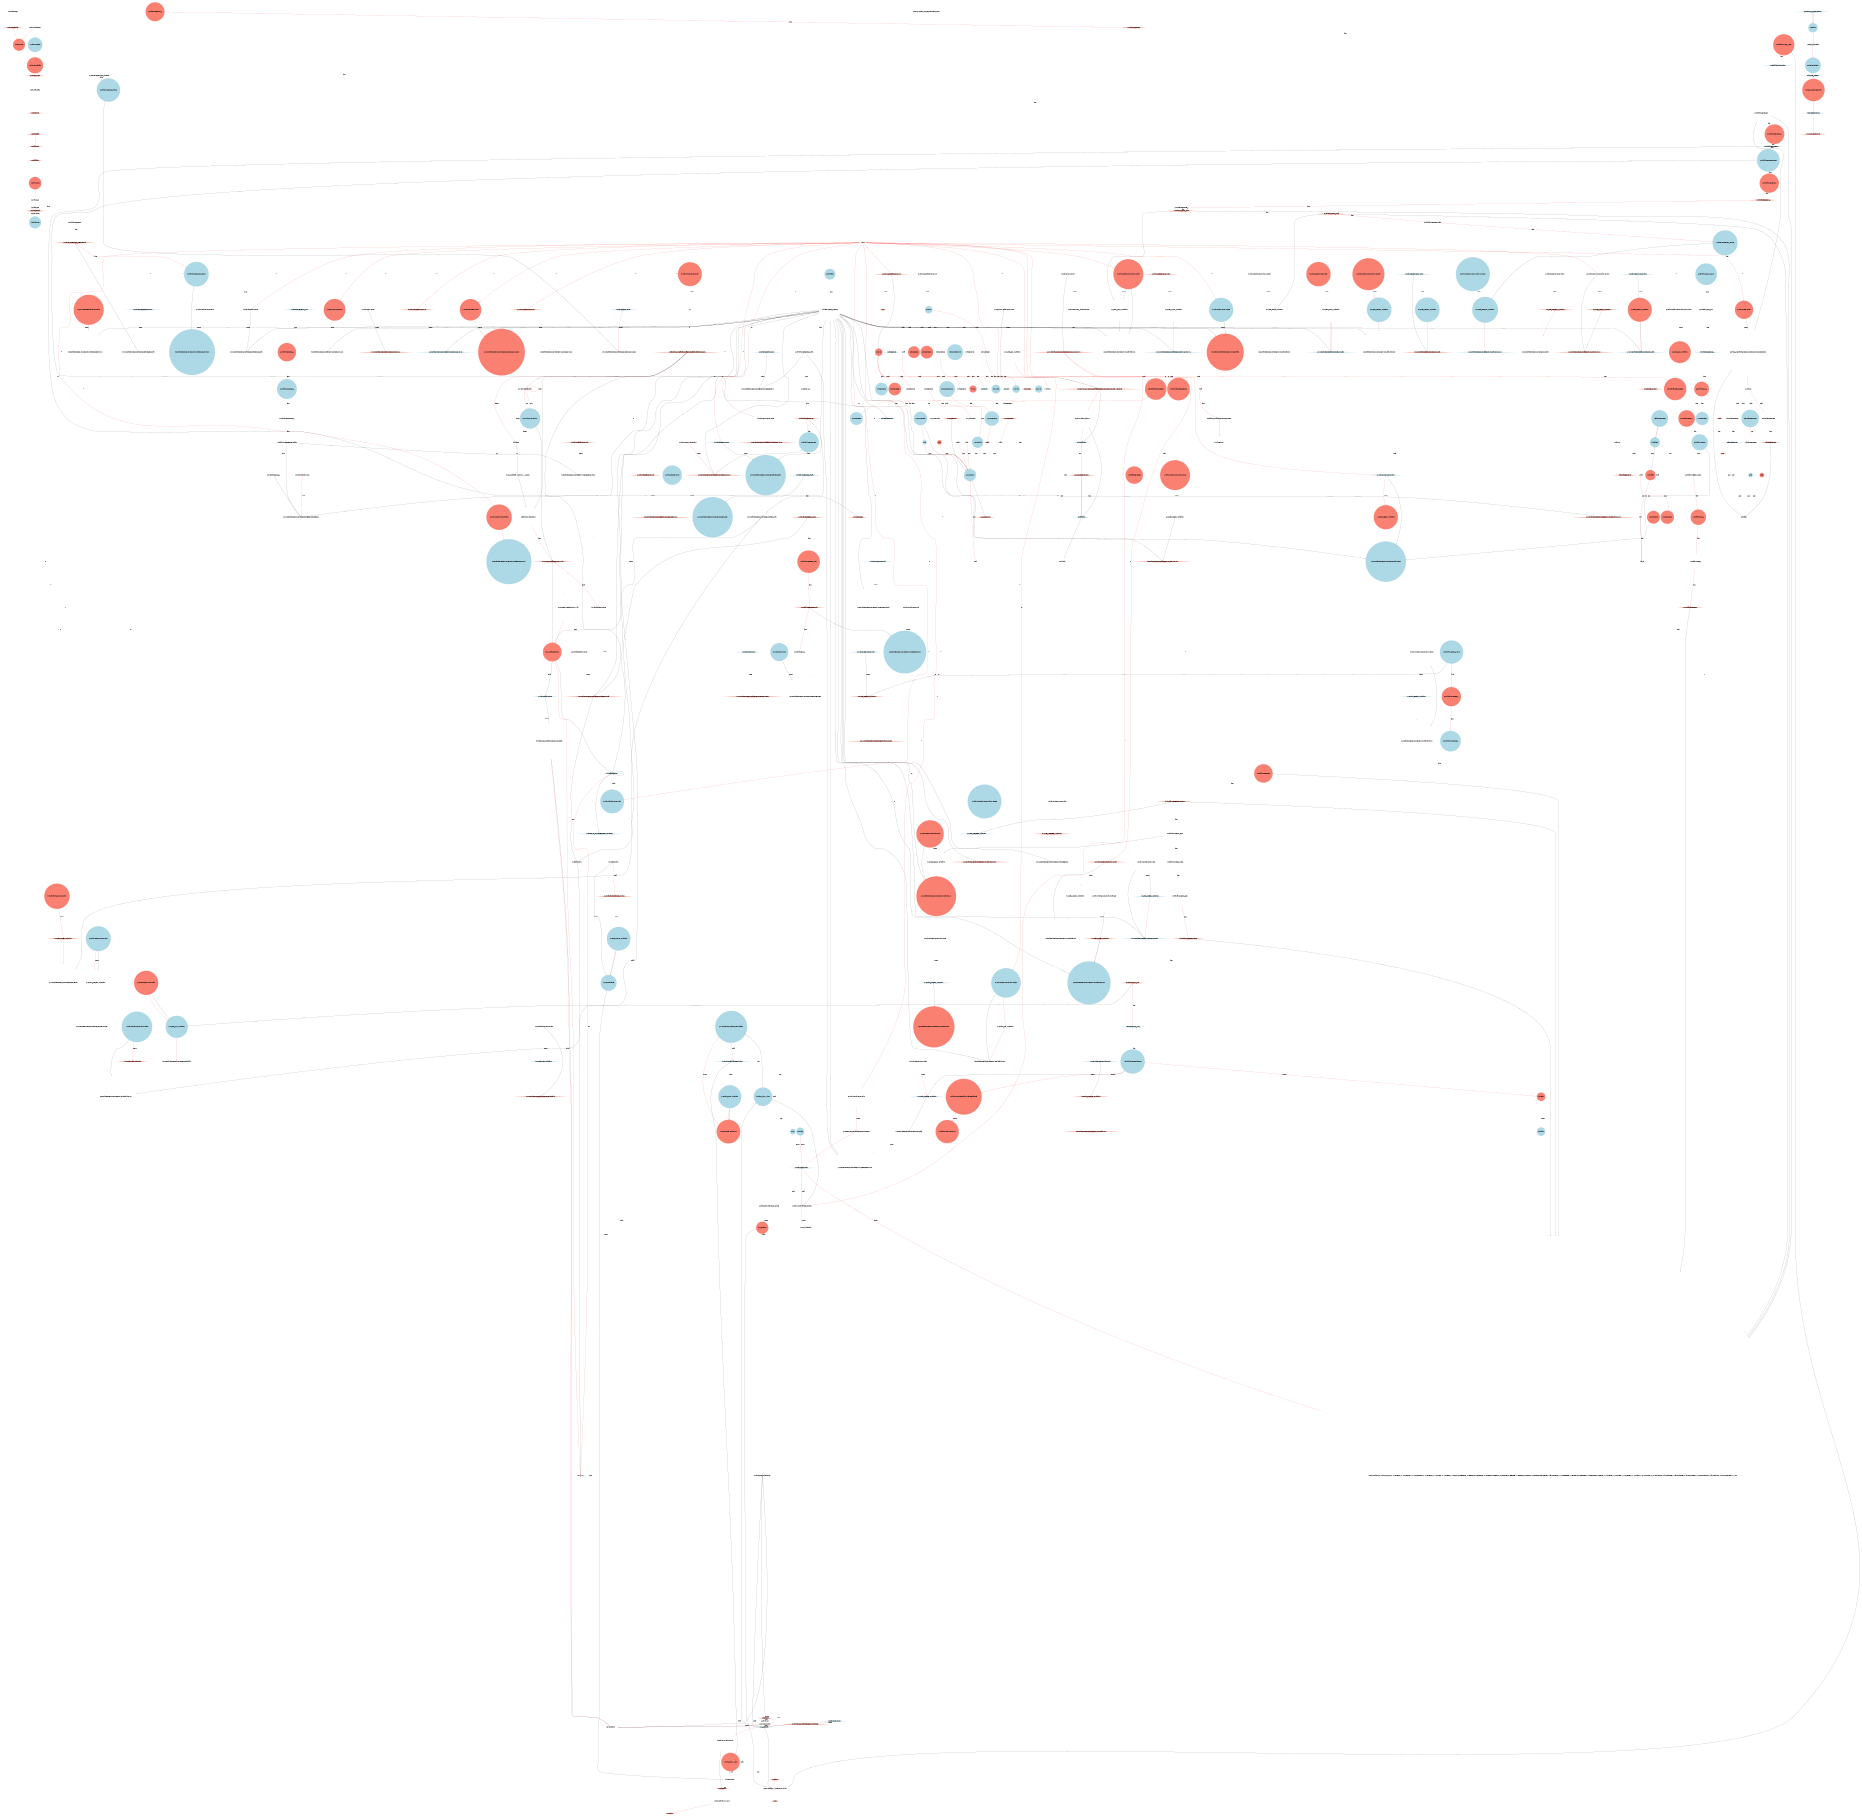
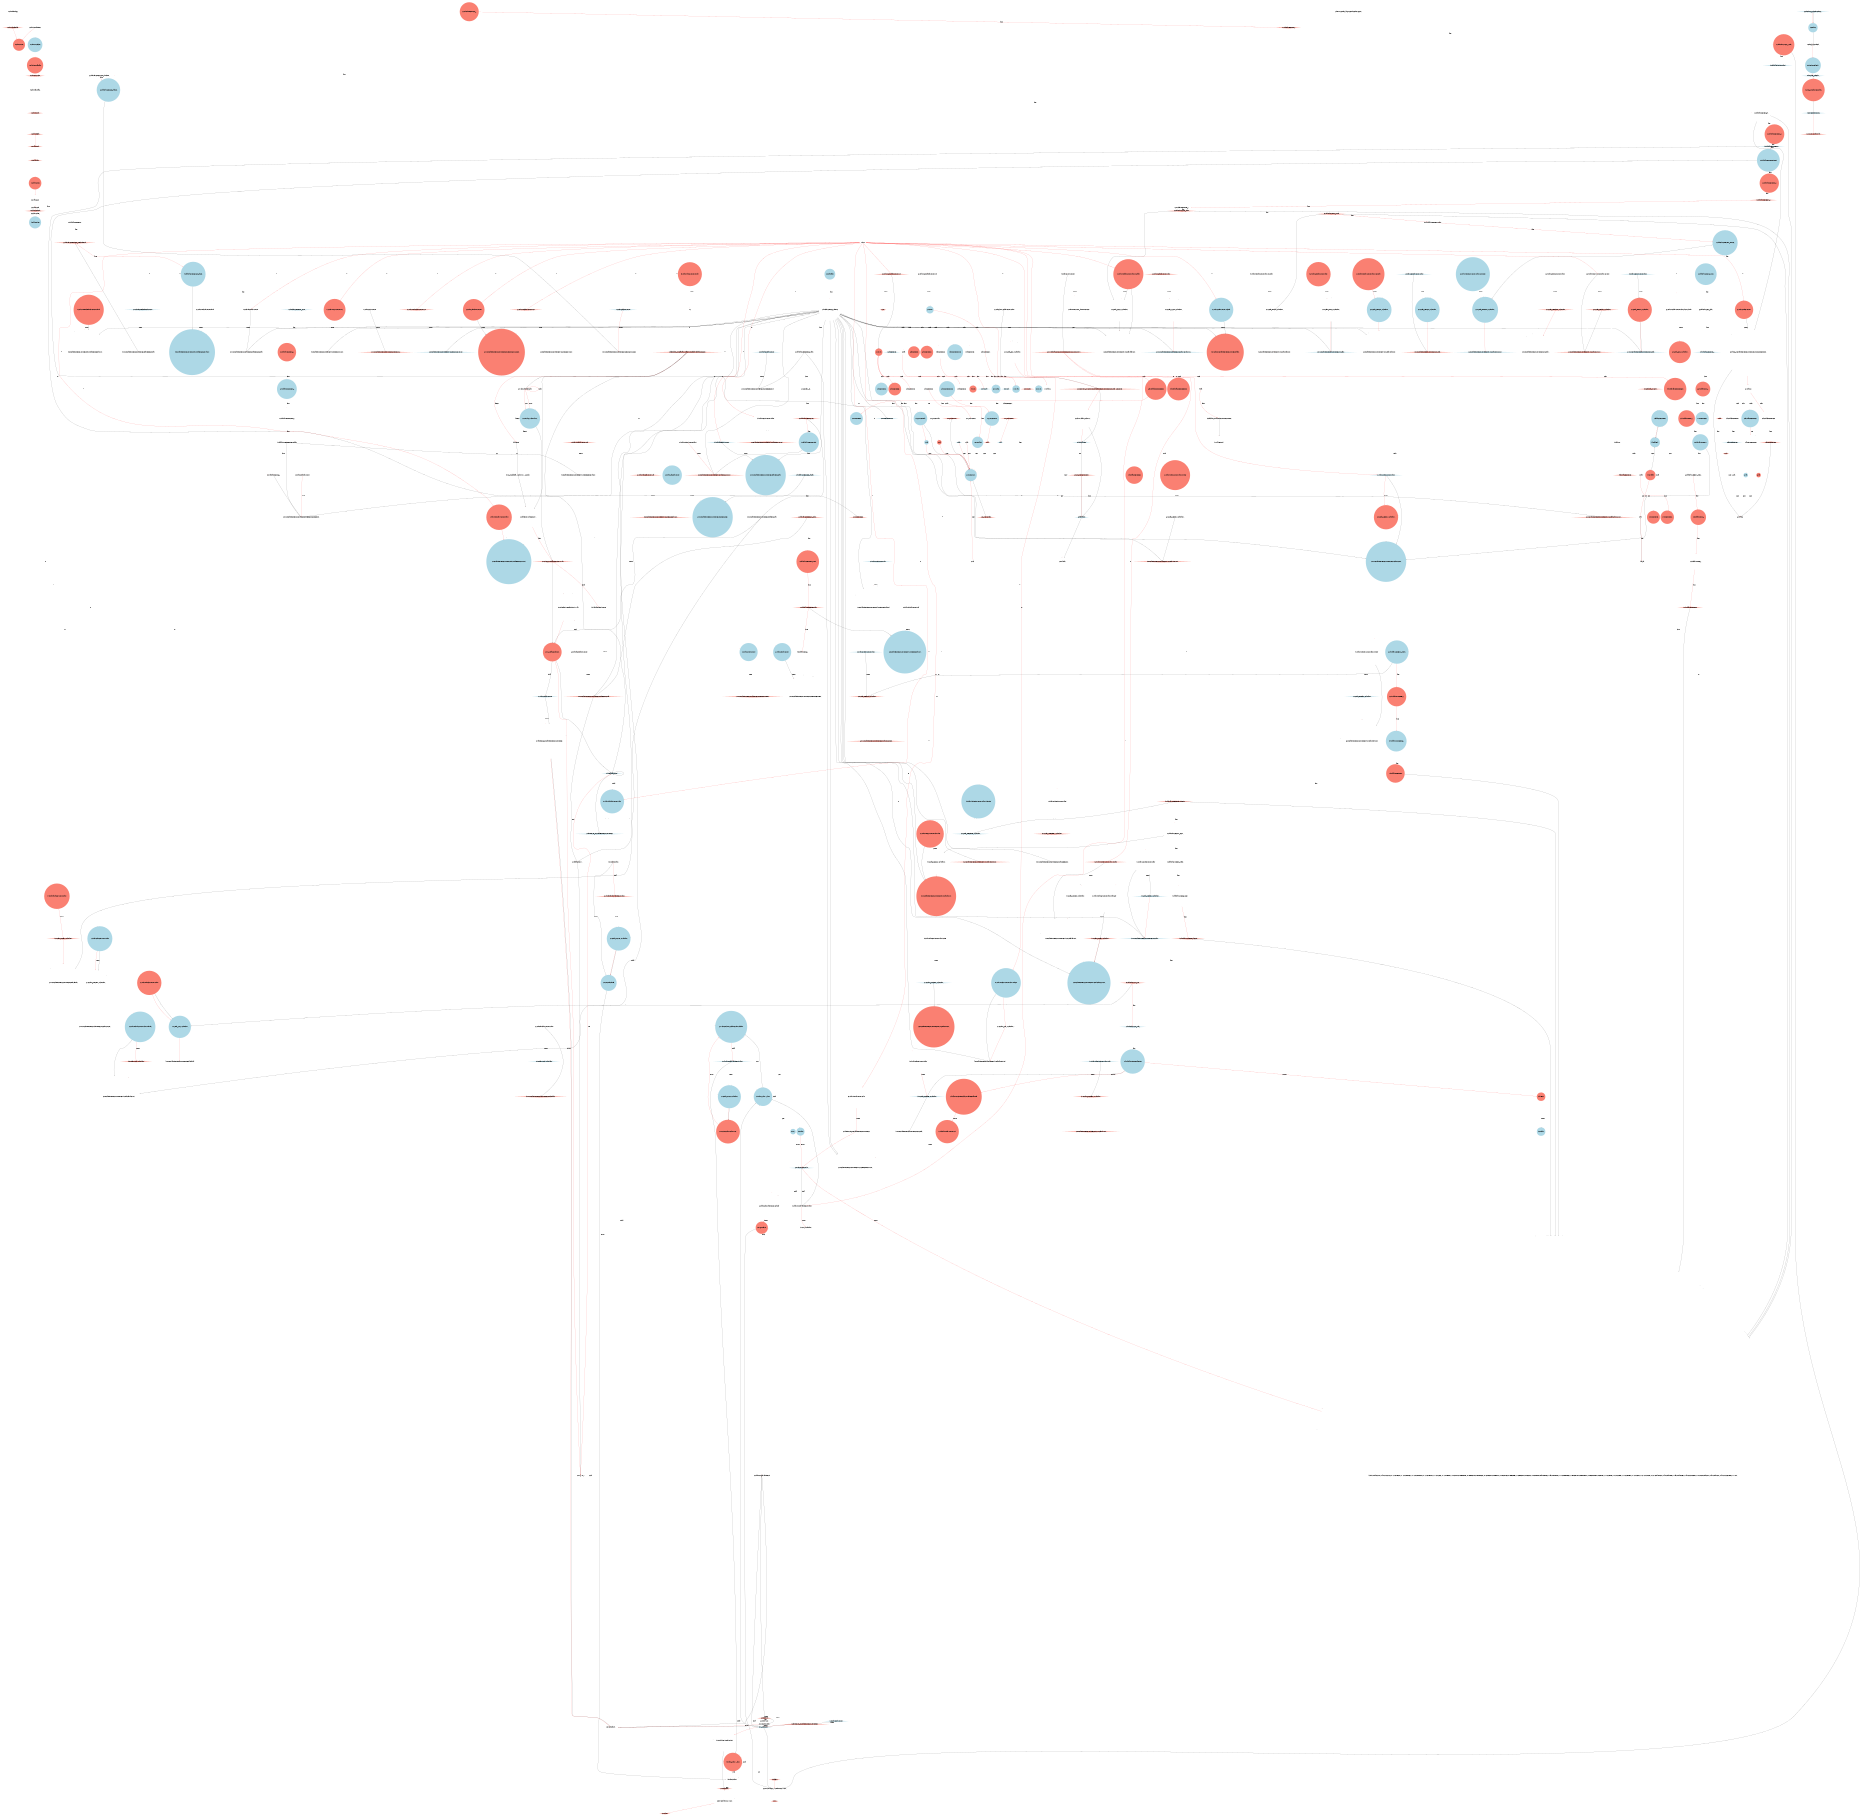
(749, 652) -> (749, 652)
